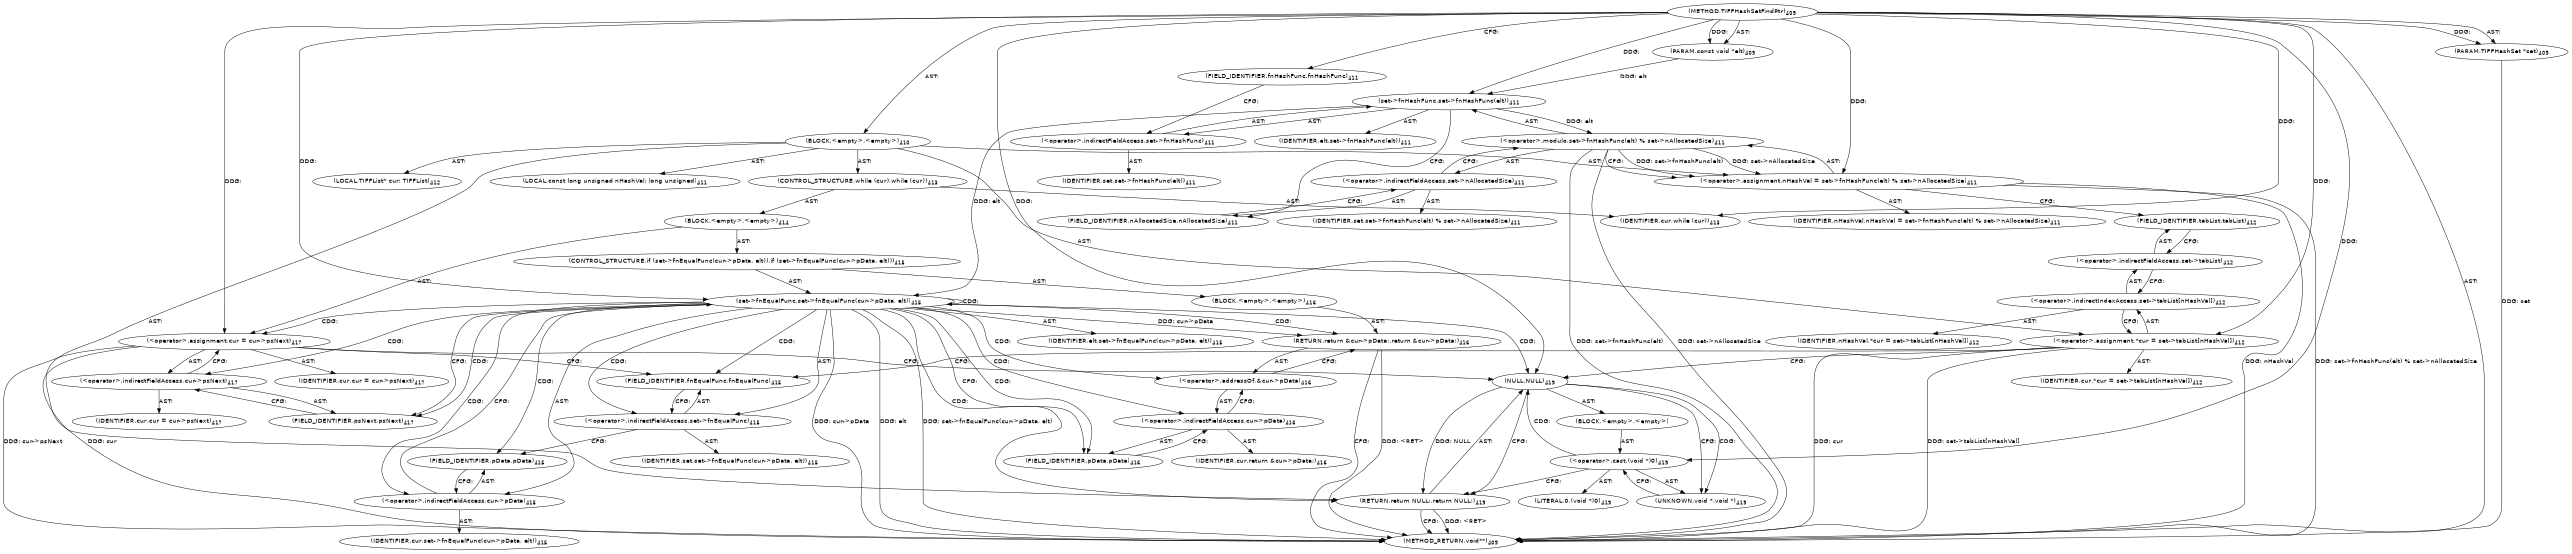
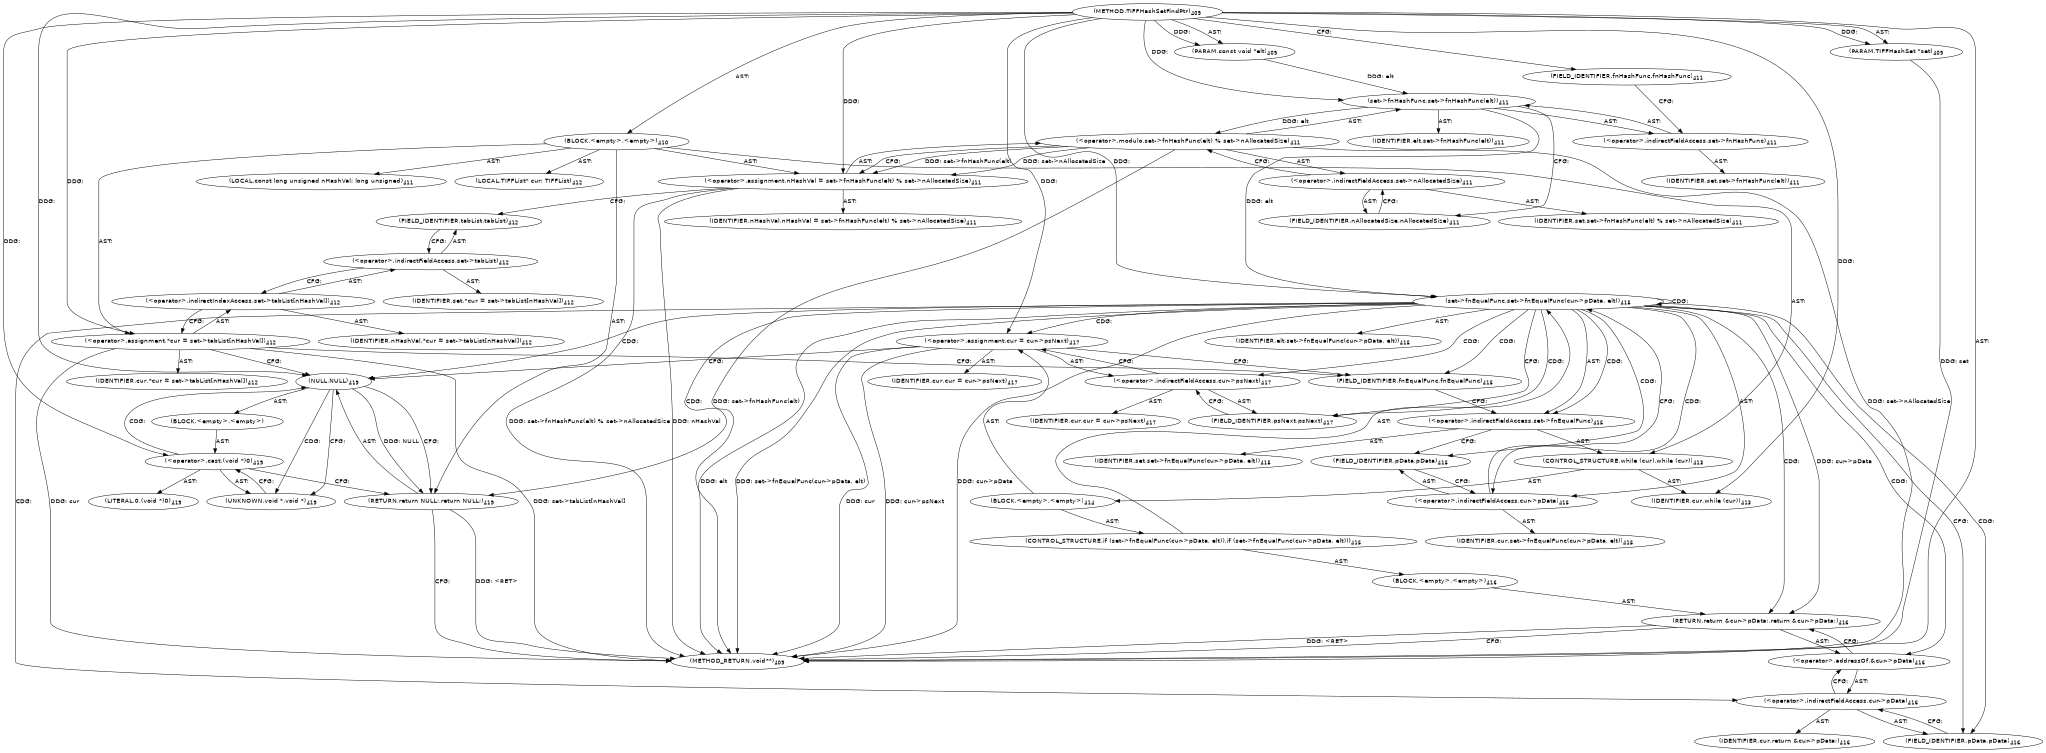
none -> (493, 302)
(693, 405) -> (1566, 440)
